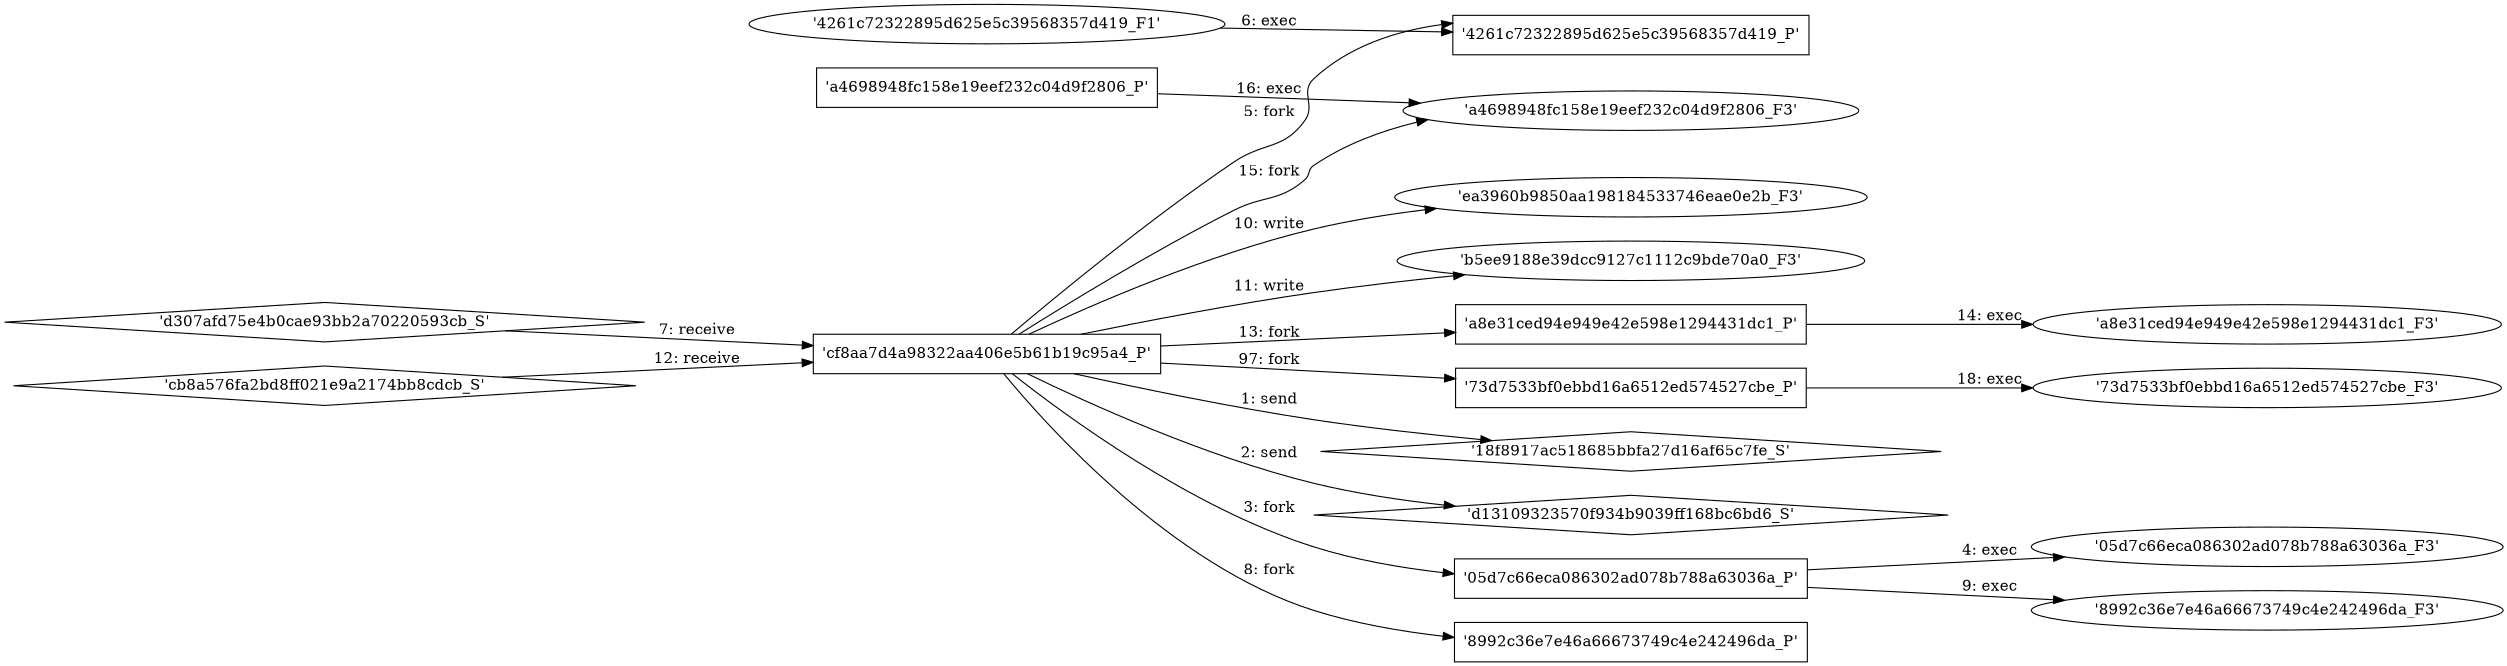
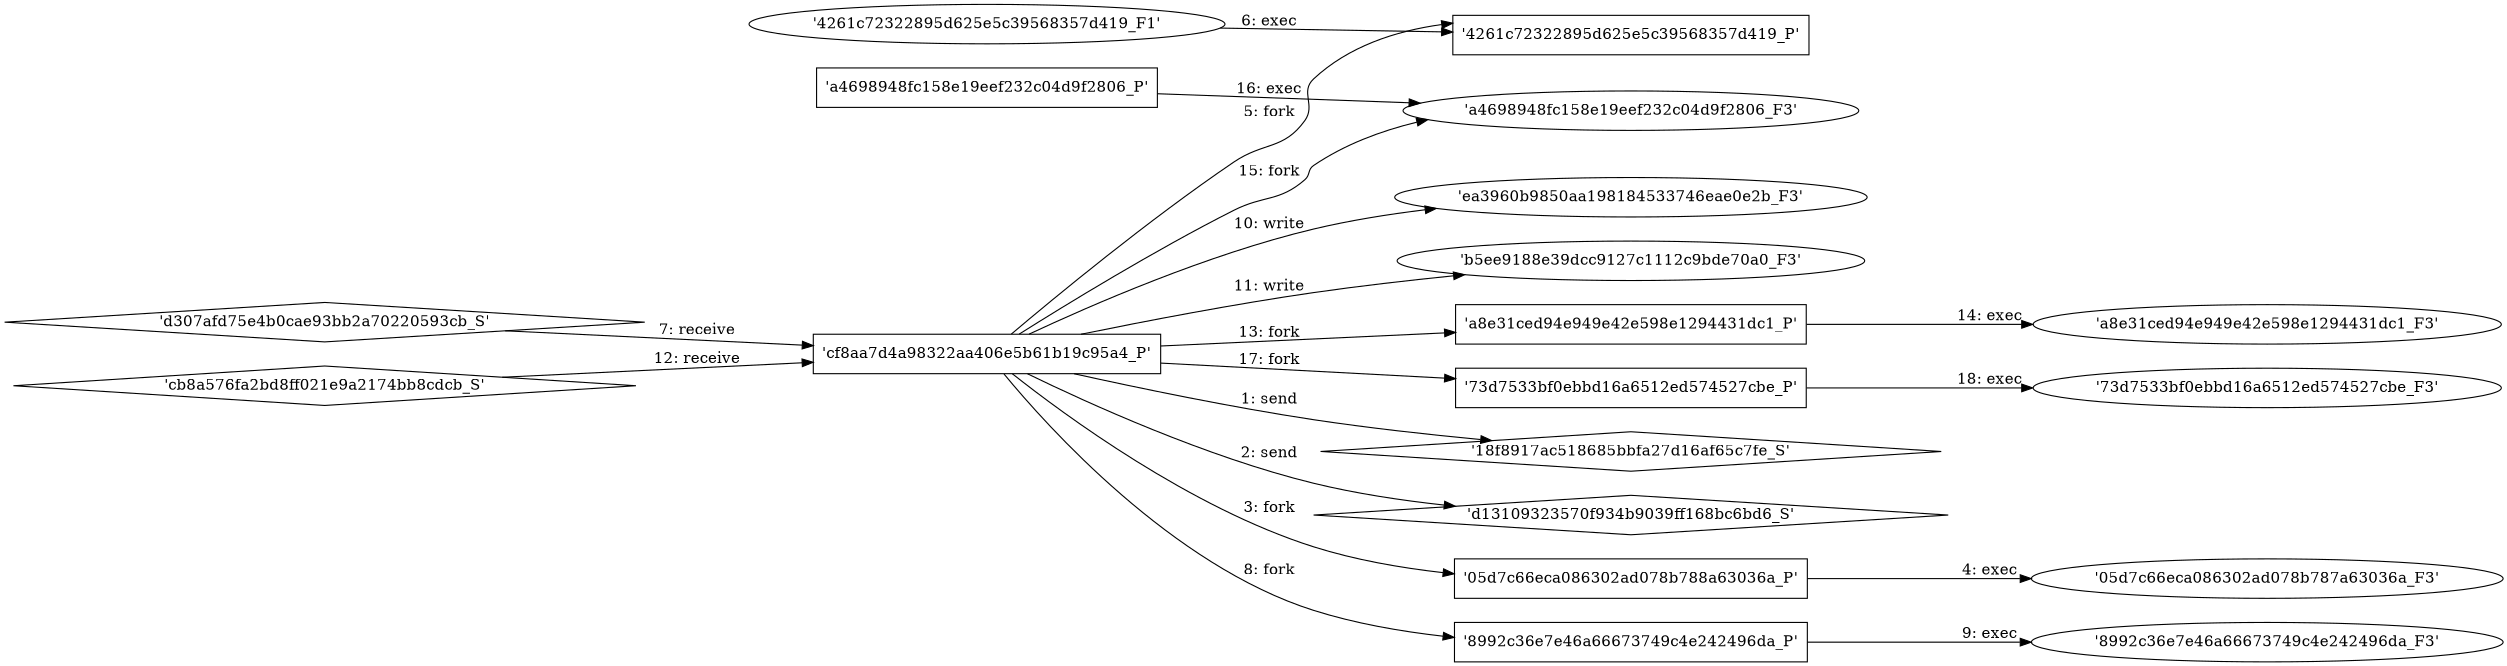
(1269, 360) -> (1269, 360)
(2267, 547) -> (2267, 579)
(1930, 594) -> (1914, 642)
